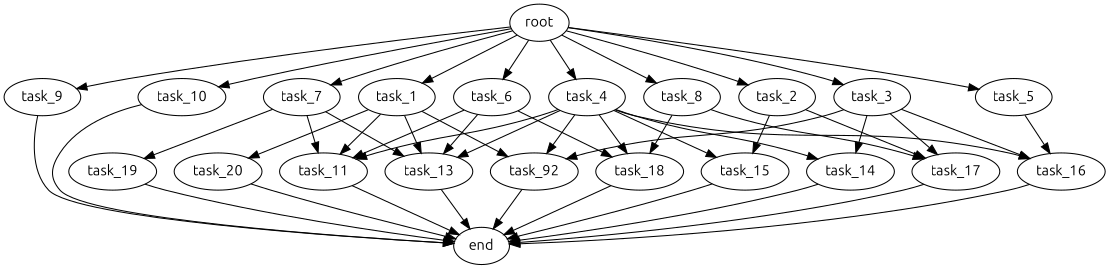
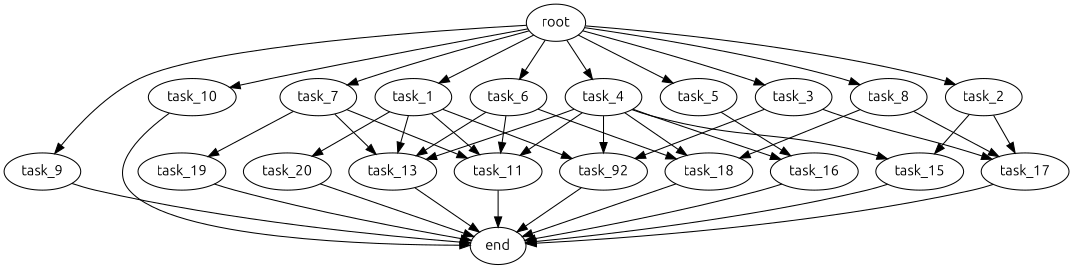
(961, 132) -> none
(850, 172) -> none
